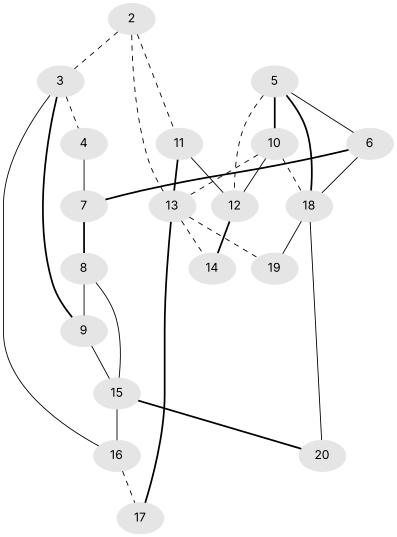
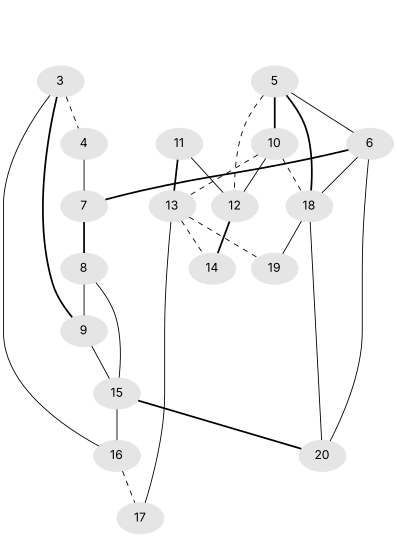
(132, 19) -> none
none -> (362, 303)
(165, 363) -> (165, 363)
